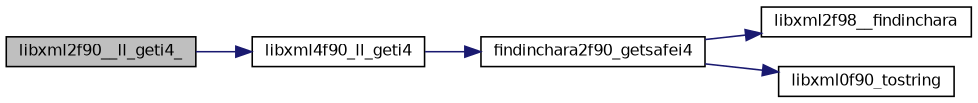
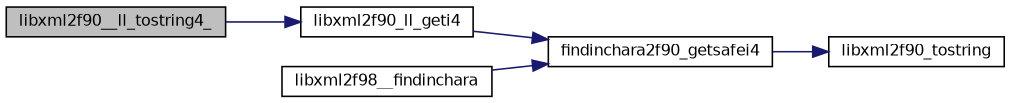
(725, 37) -> (512, 68)
(101, 52) -> (116, 22)
(338, 52) -> (387, 22)
(866, 81) -> (916, 52)
